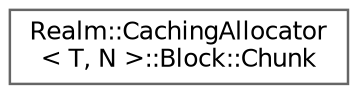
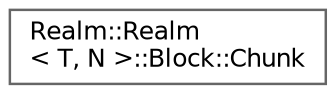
(179, 47) -> (168, 47)
